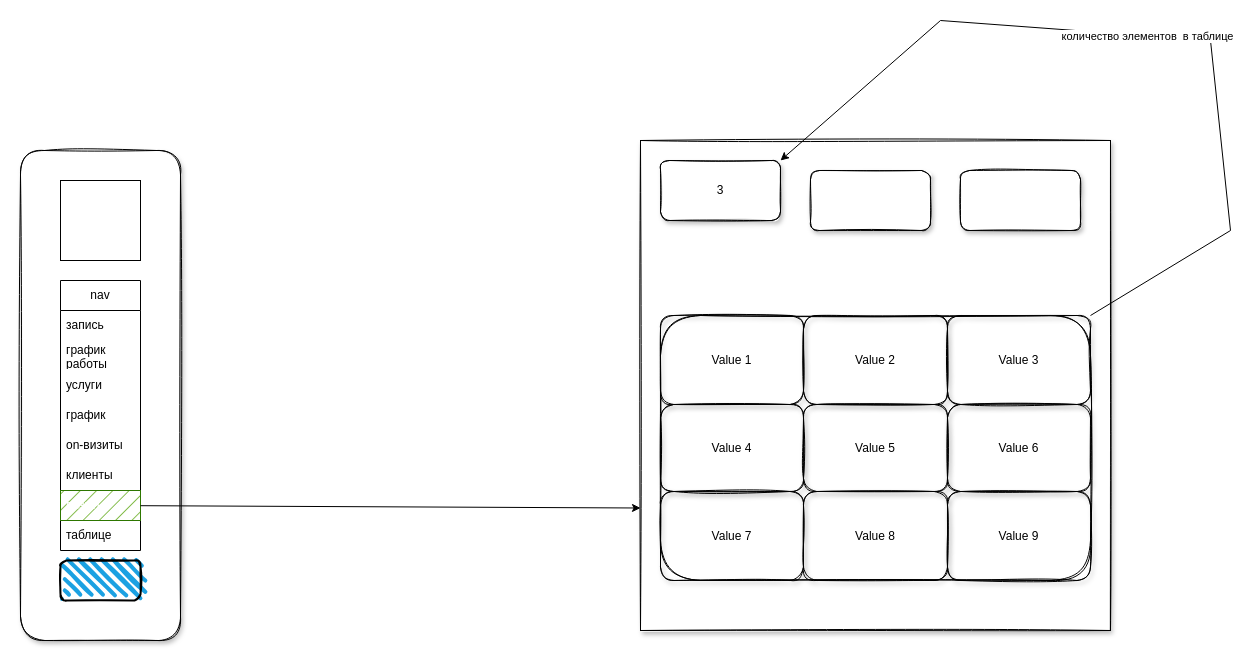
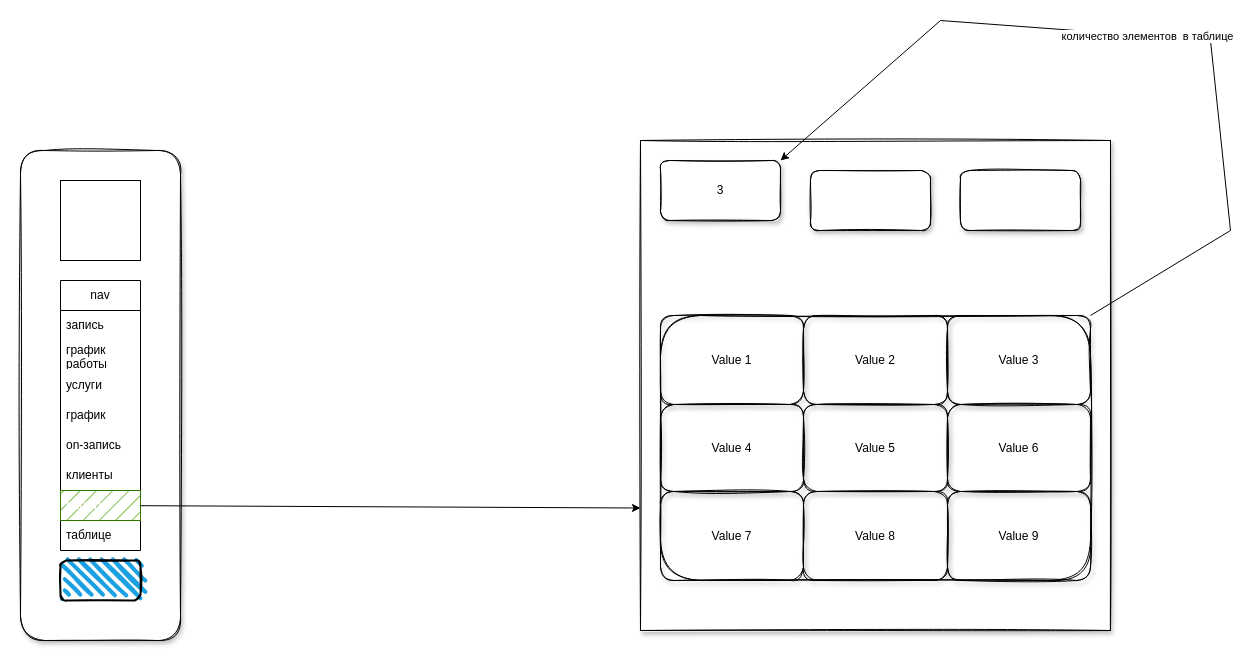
(97, 446) -> (97, 446)
(87, 506) -> (87, 506)
